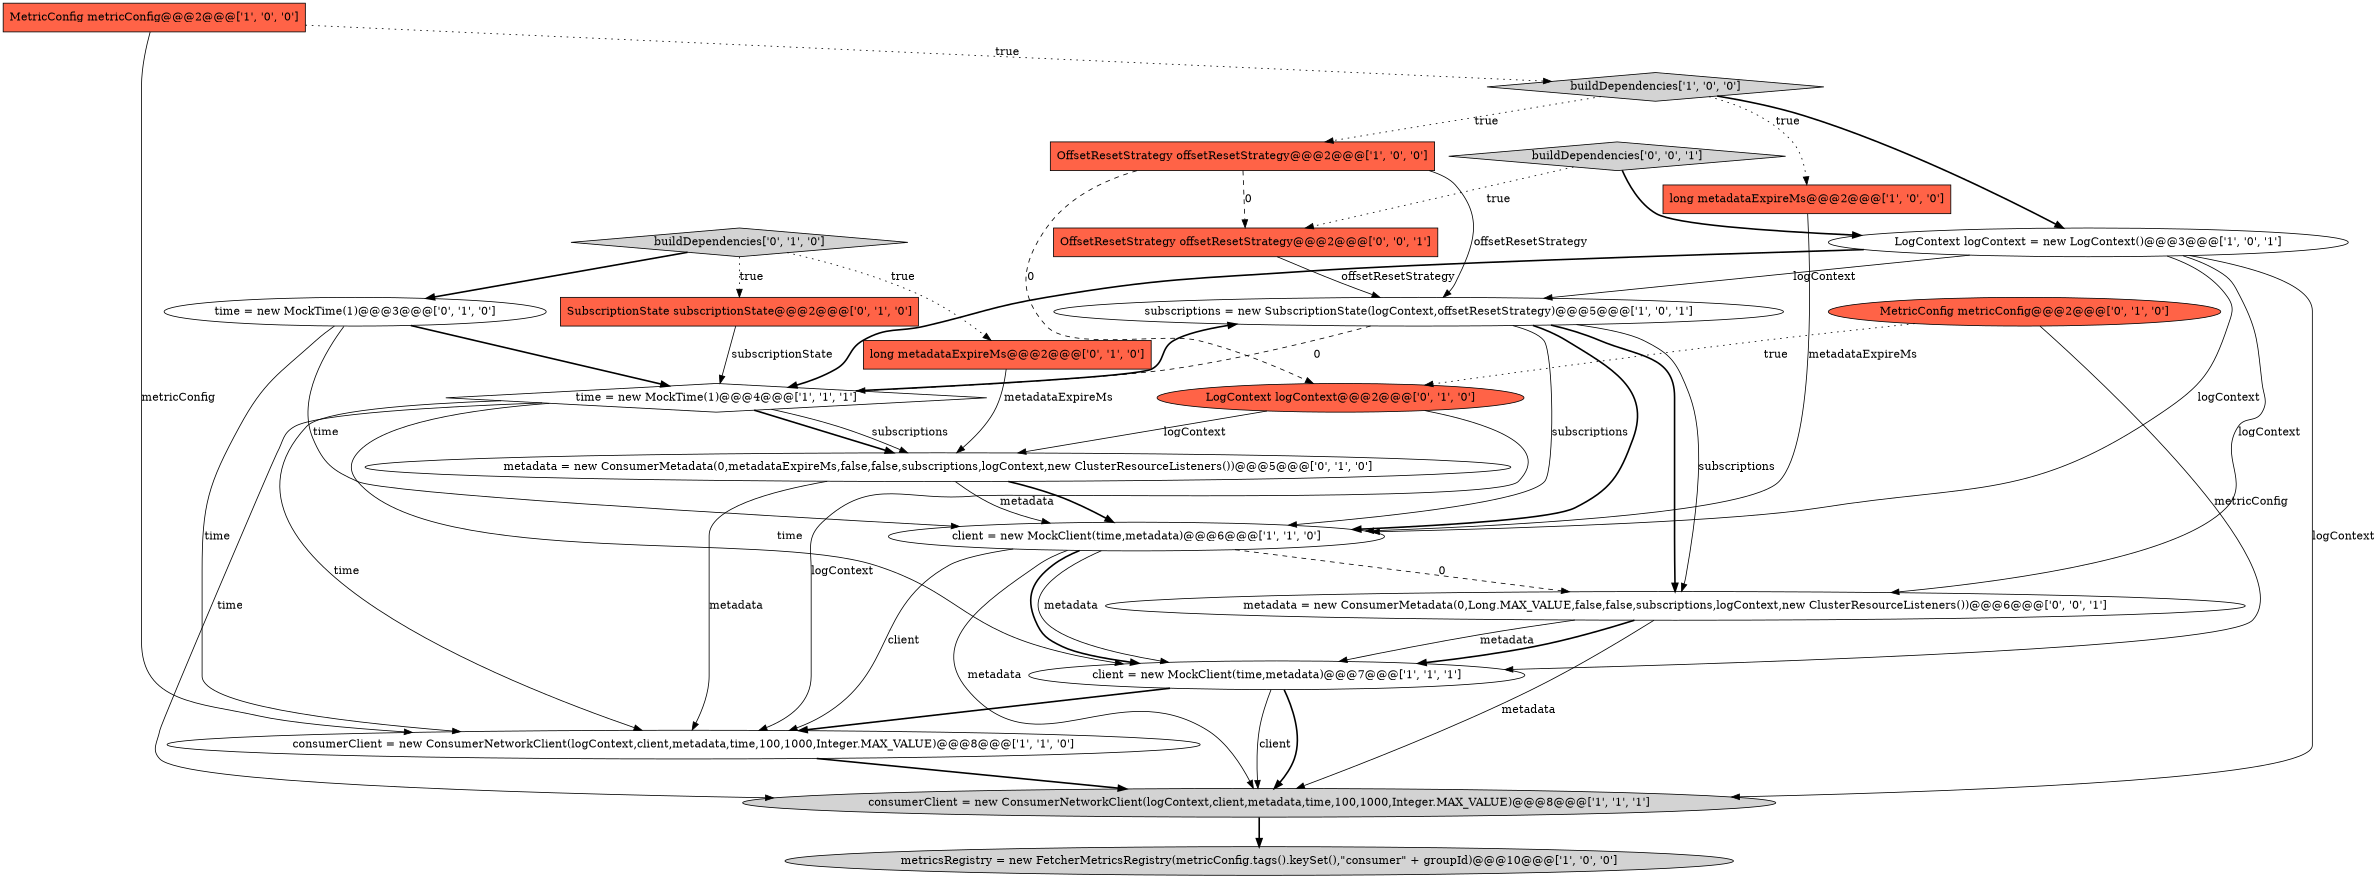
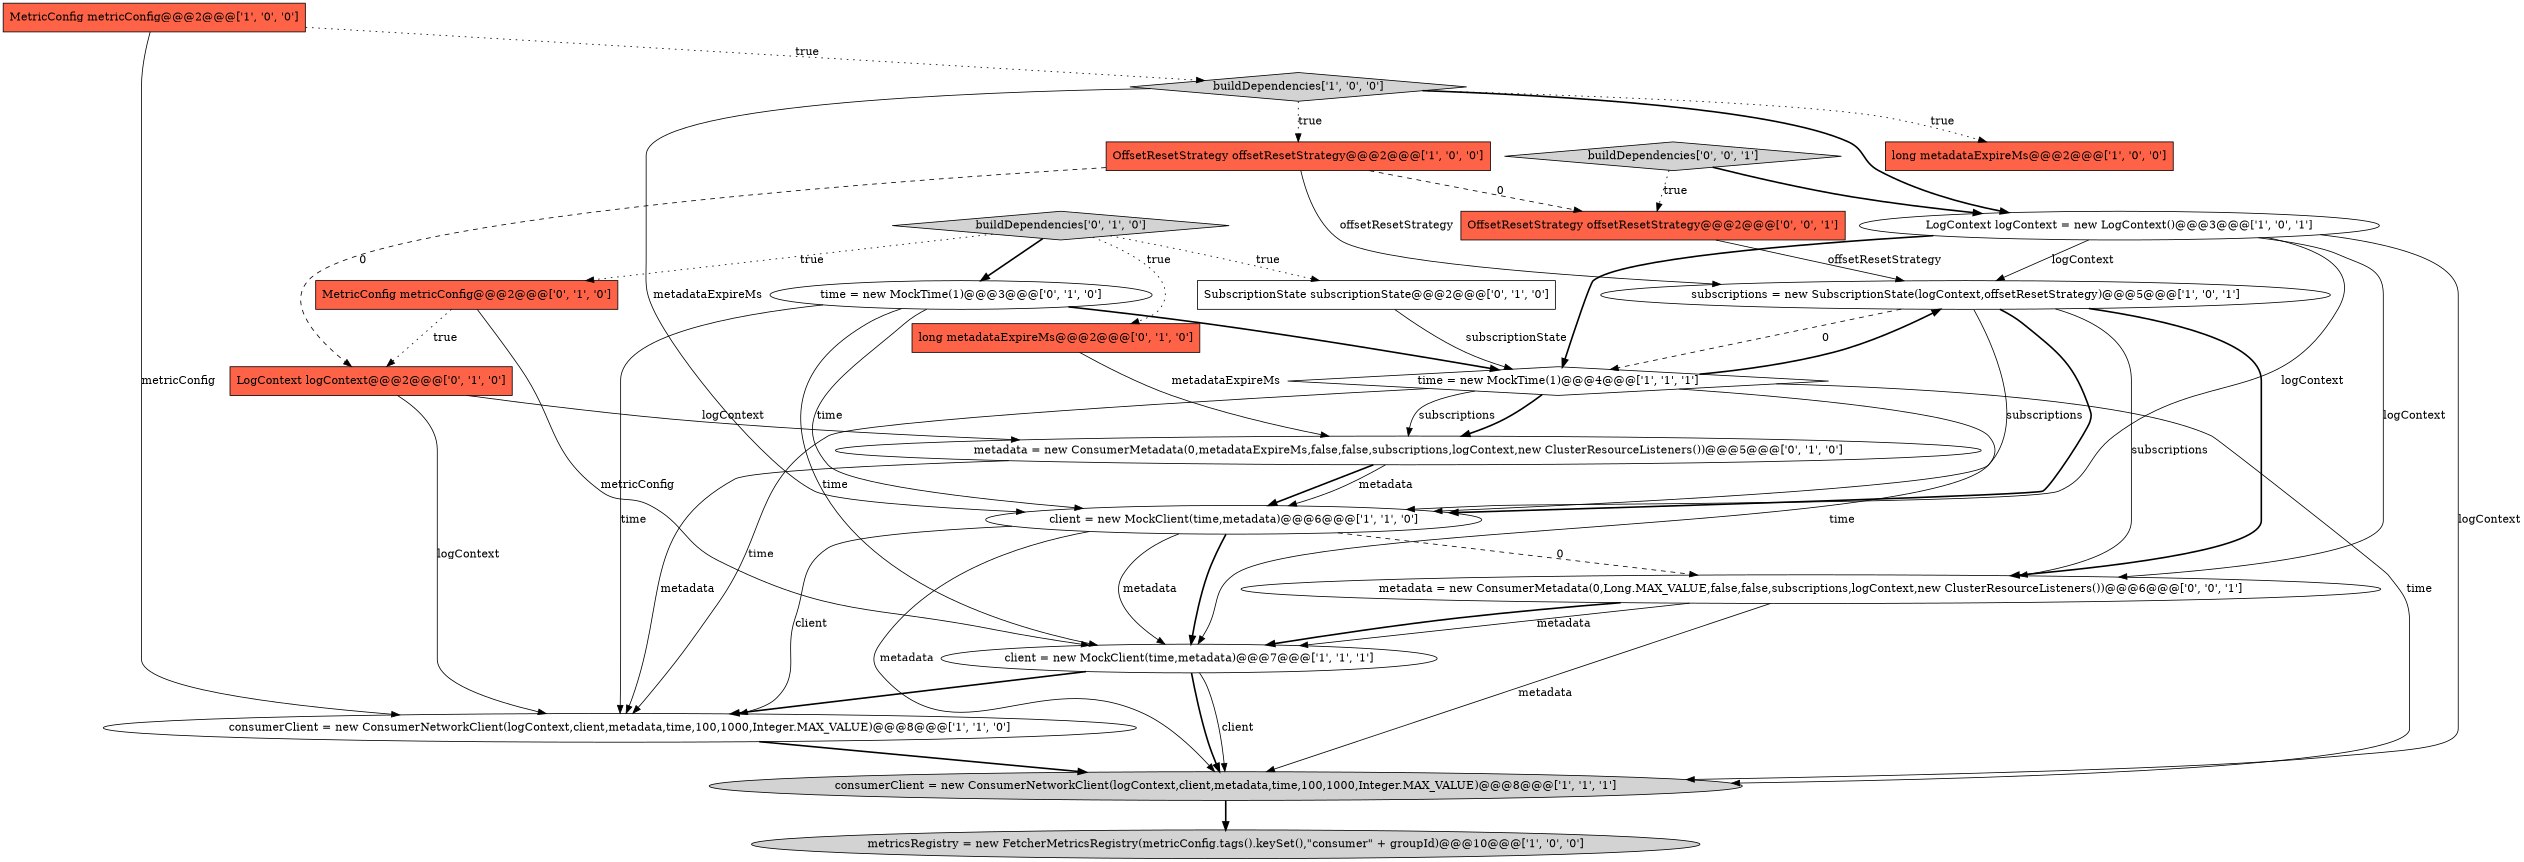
none -> (793, 257)
(739, 312) -> (1376, 295)
(2025, 312) -> (467, 295)
(1341, 398) -> (371, 381)
(1714, 503) -> (646, 199)
none -> (847, 523)
